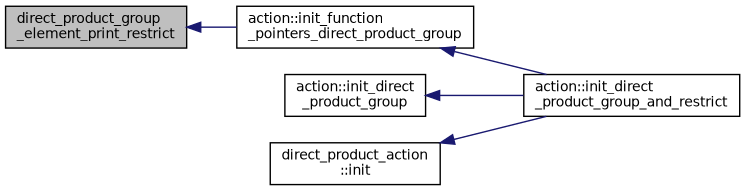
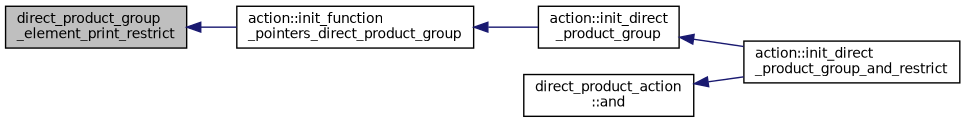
(500, 63) -> (513, 27)
(355, 164) -> (609, 95)
